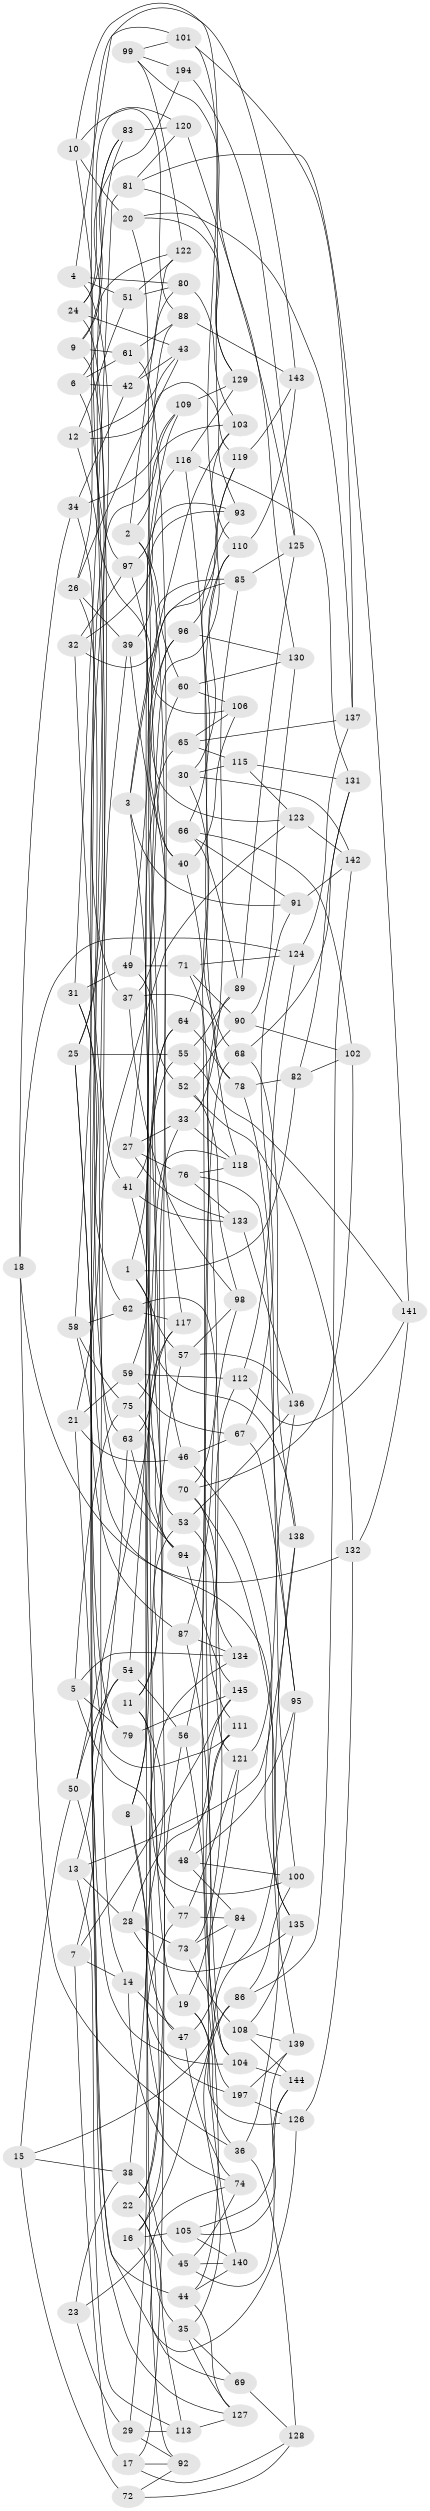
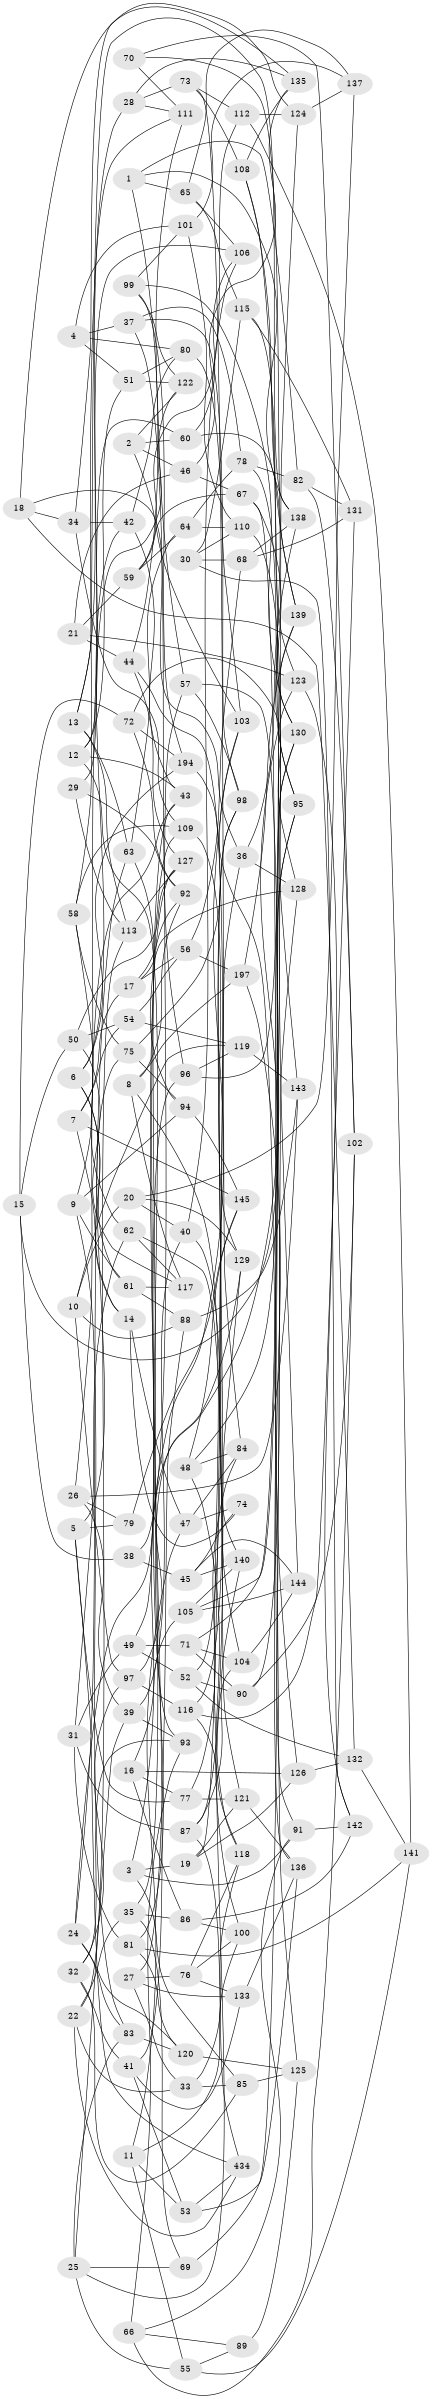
none -> (157, 743)
(212, 1240) -> none
(240, 1657) -> (242, 2167)
(74, 2313) -> none
